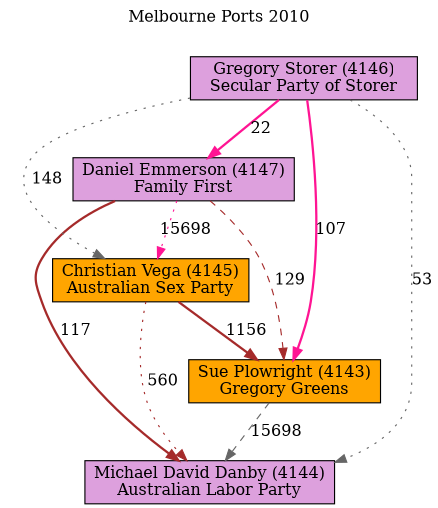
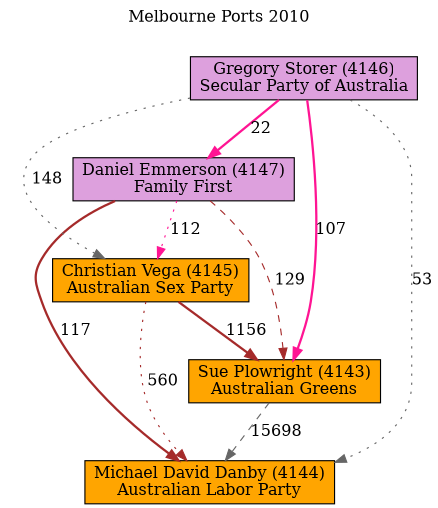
(304, 78) -> (304, 78)
(186, 230) -> (186, 230)
(285, 381) -> (285, 381)
(210, 482) -> (210, 482)
